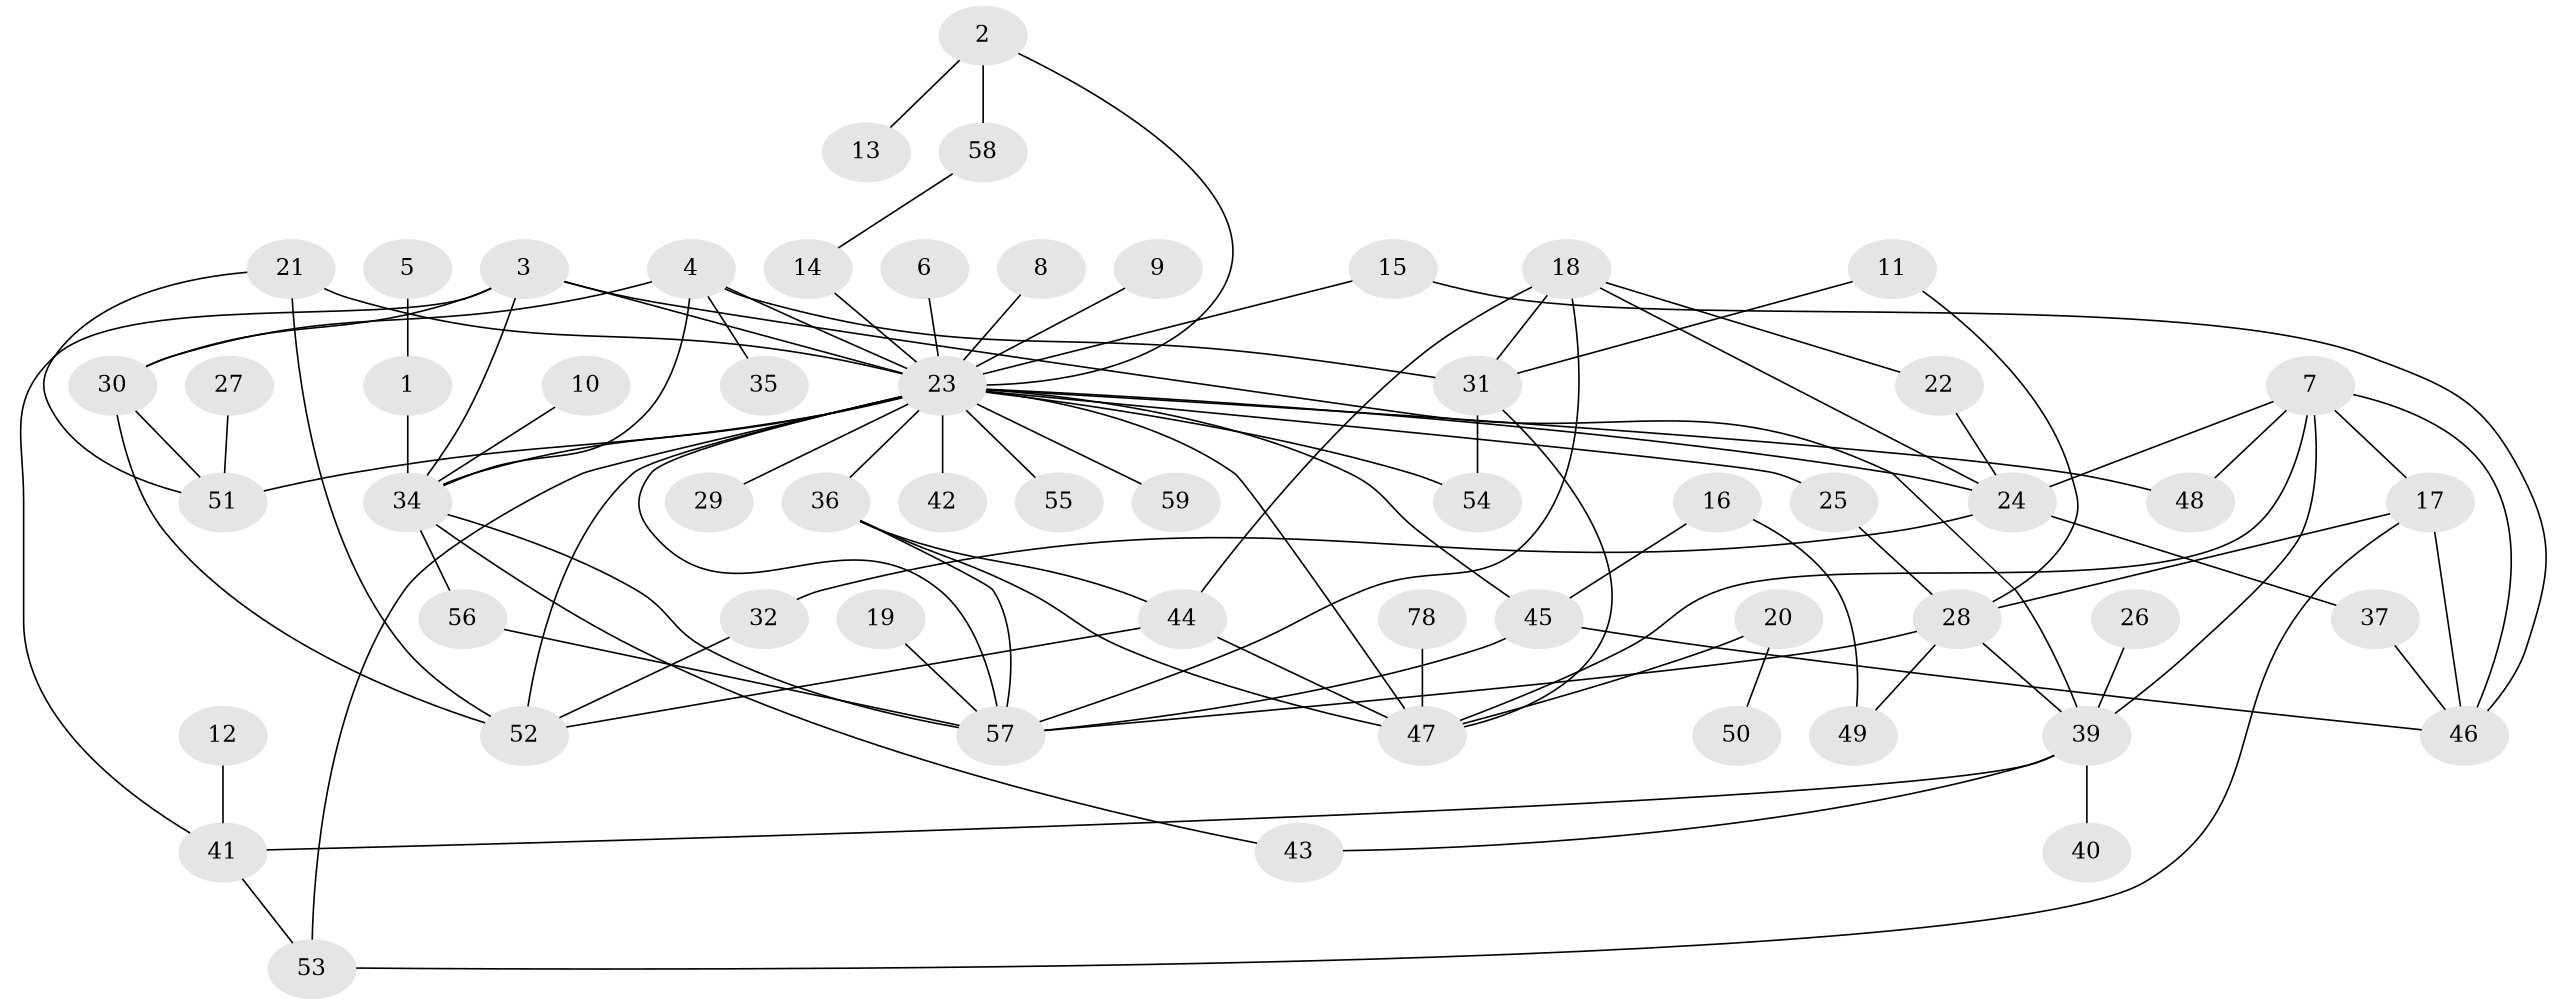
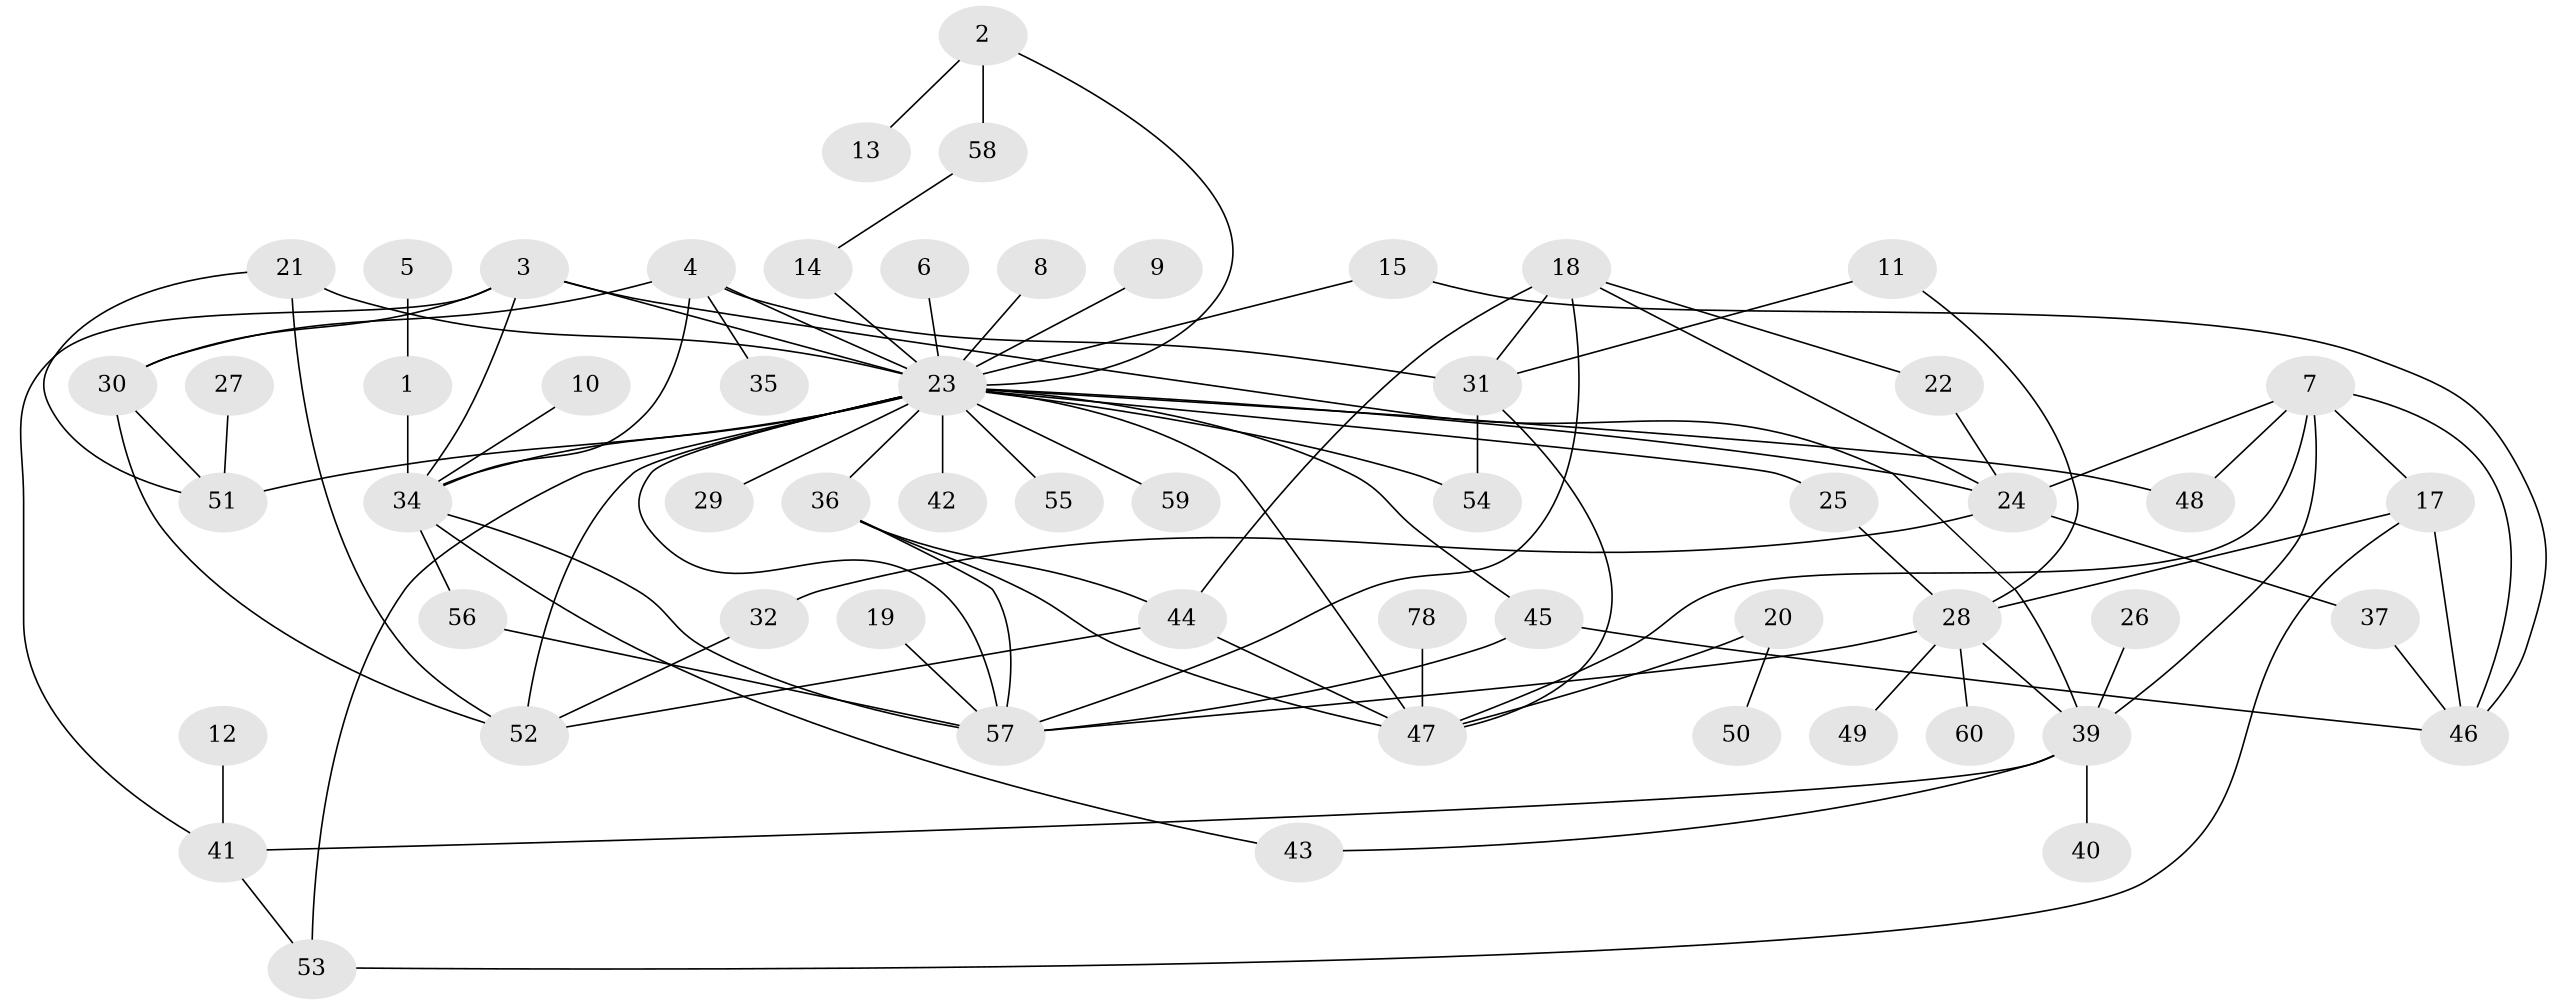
(1717, 502) -> none
none -> (1970, 736)
